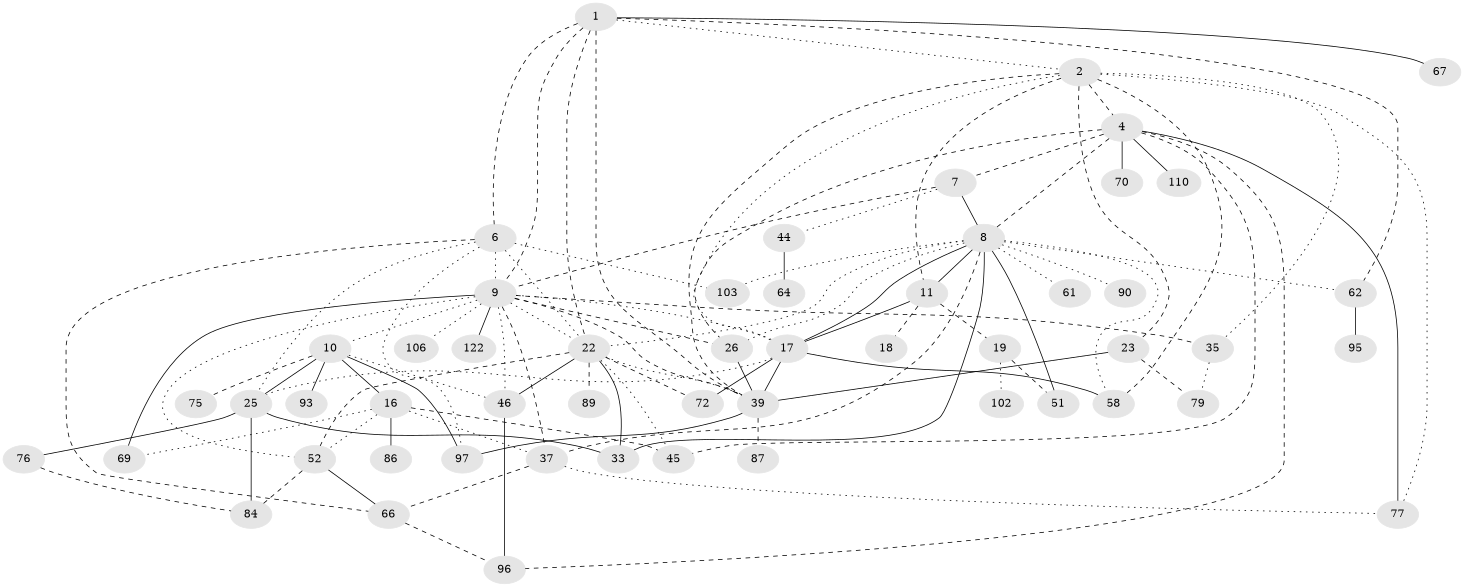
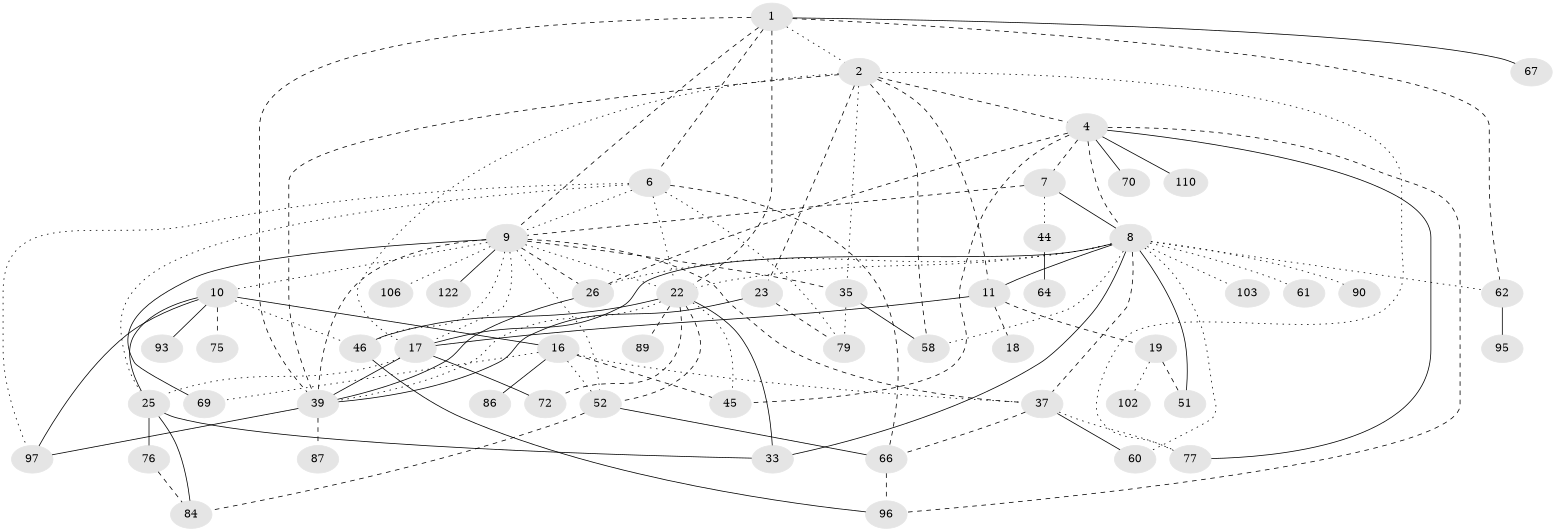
(616, 267) -> (759, 254)
(946, 370) -> (886, 320)
none -> (1135, 459)
